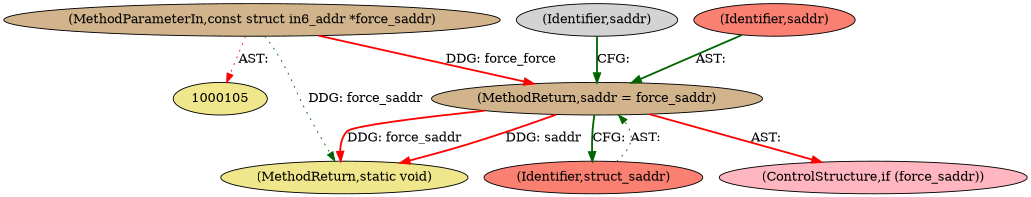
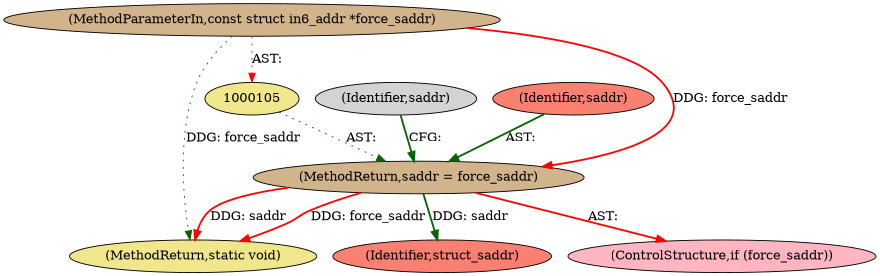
(501, 59) -> (731, 99)
(611, 138) -> (470, 217)
(630, 143) -> (328, 135)
